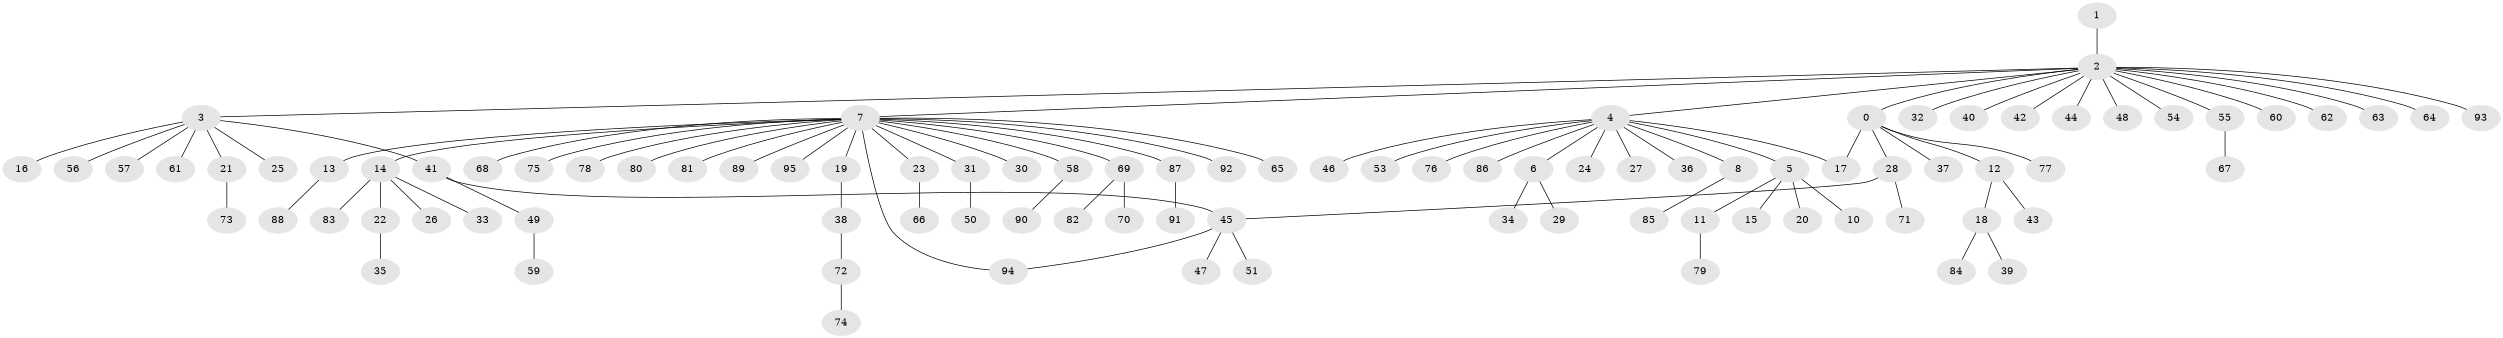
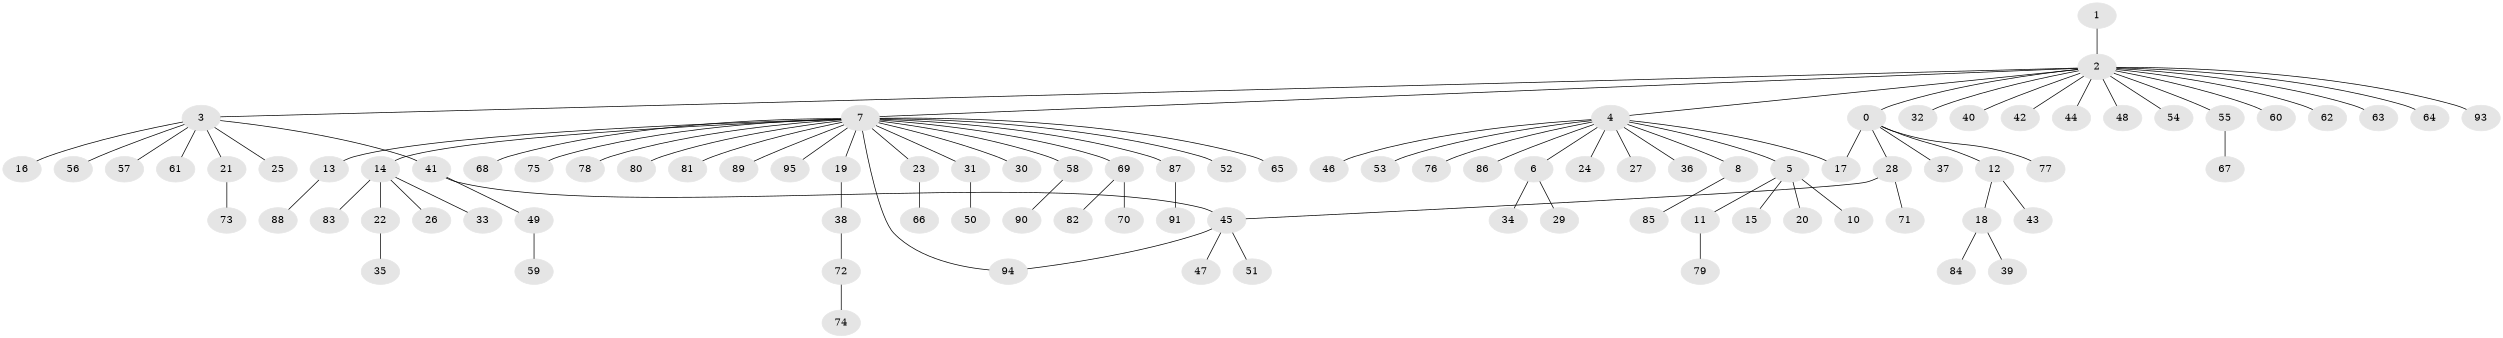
(1227, 169) -> (1227, 169)
